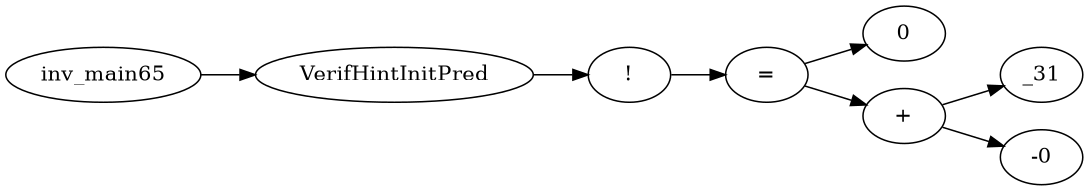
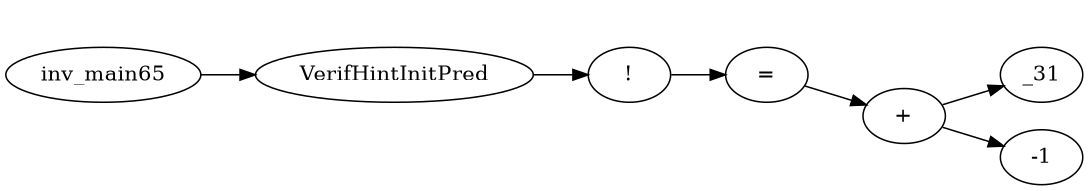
(904, 34) -> none
(1042, 157) -> (1042, 157)
